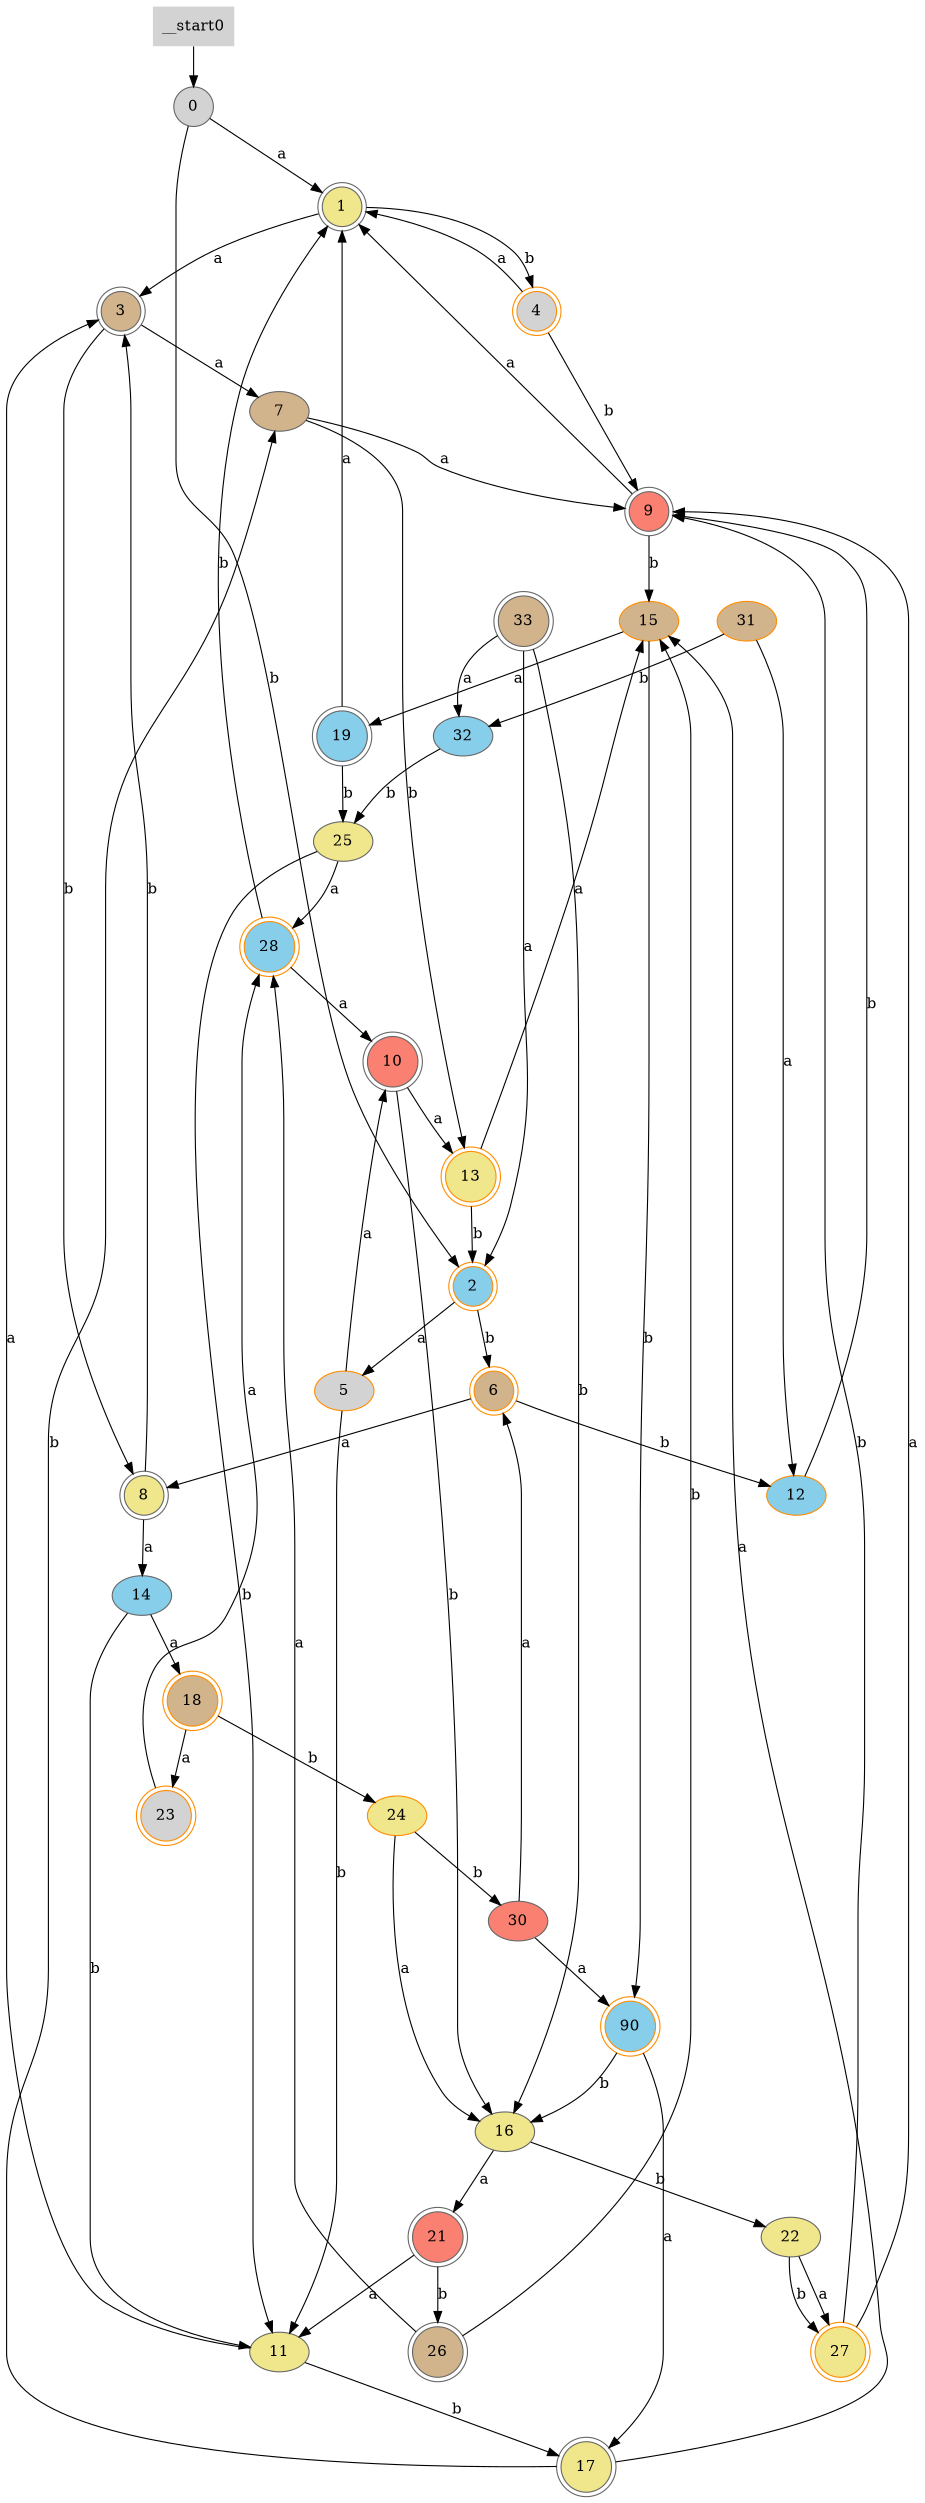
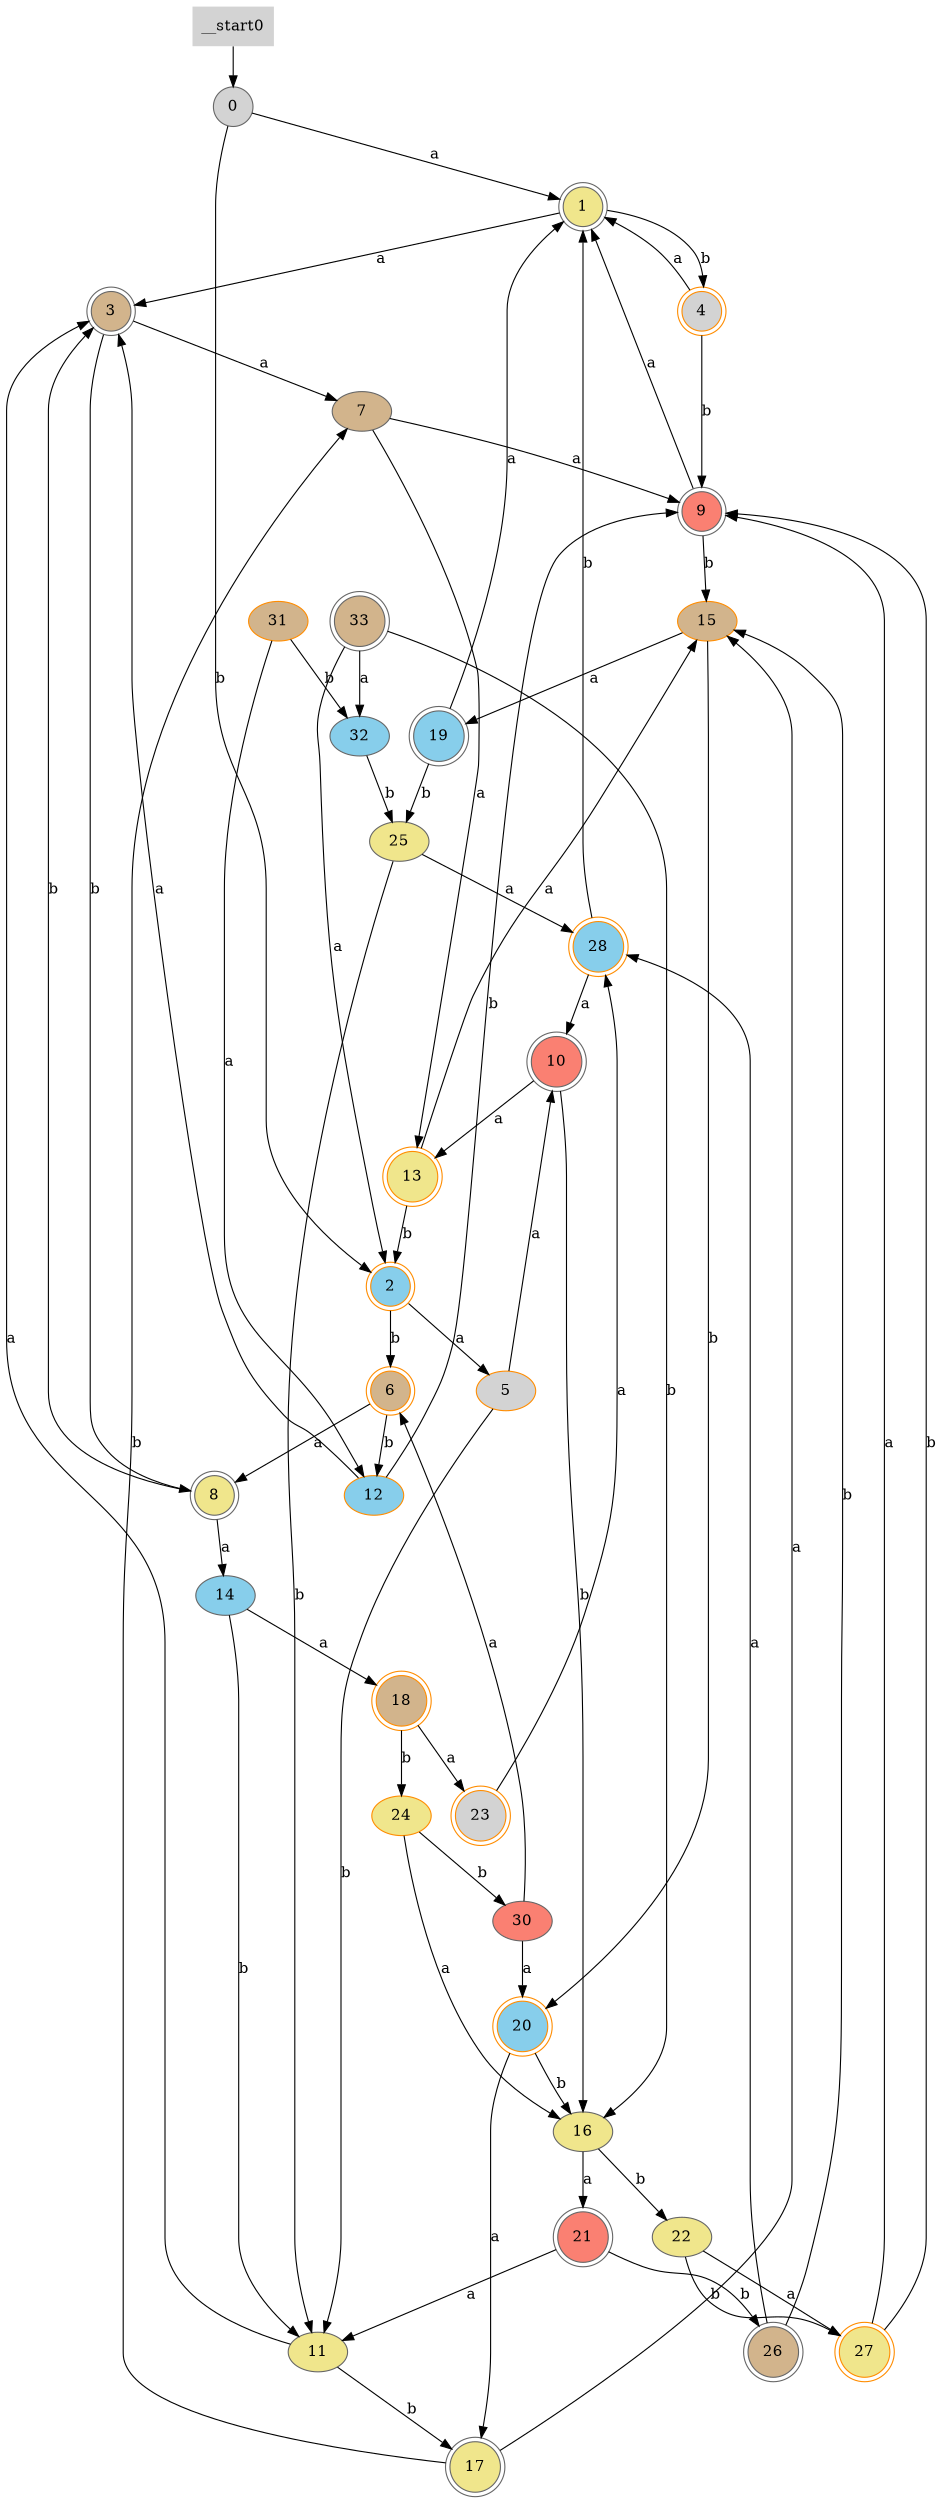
(414, 794) -> (481, 794)
none -> (160, 940)
(630, 2026) -> (522, 2026)
